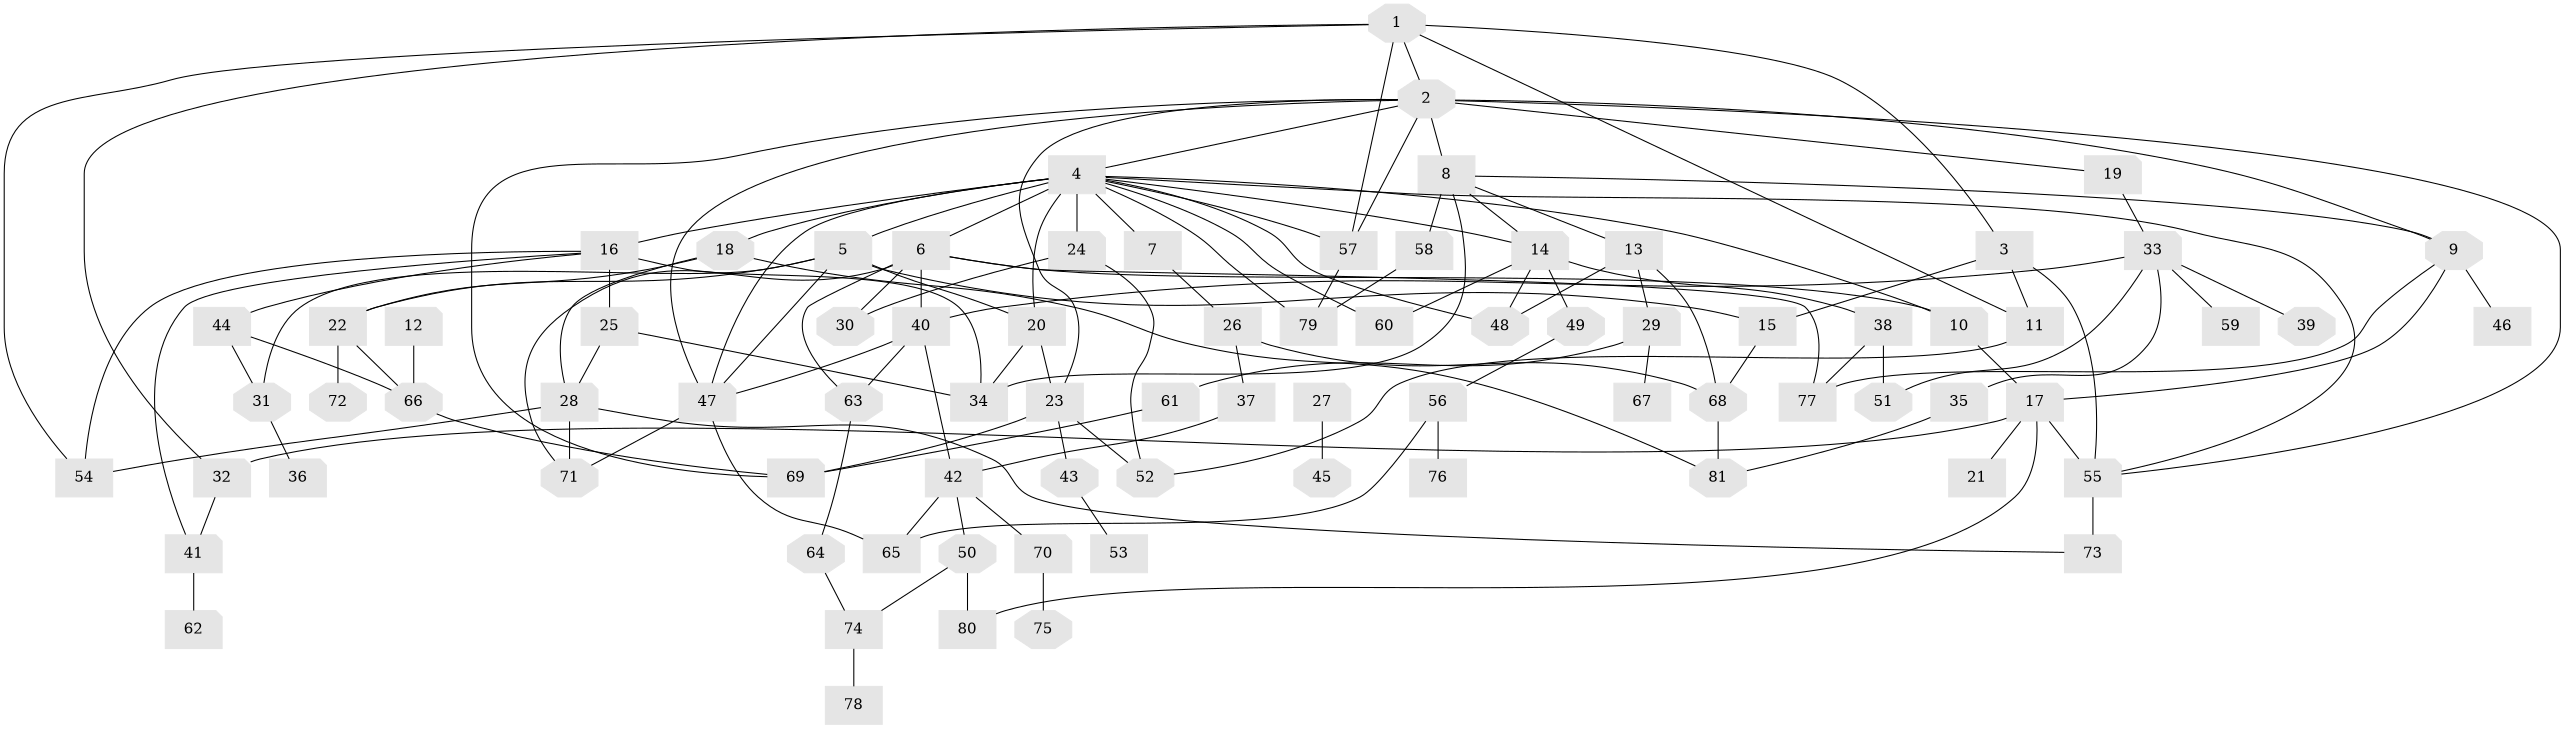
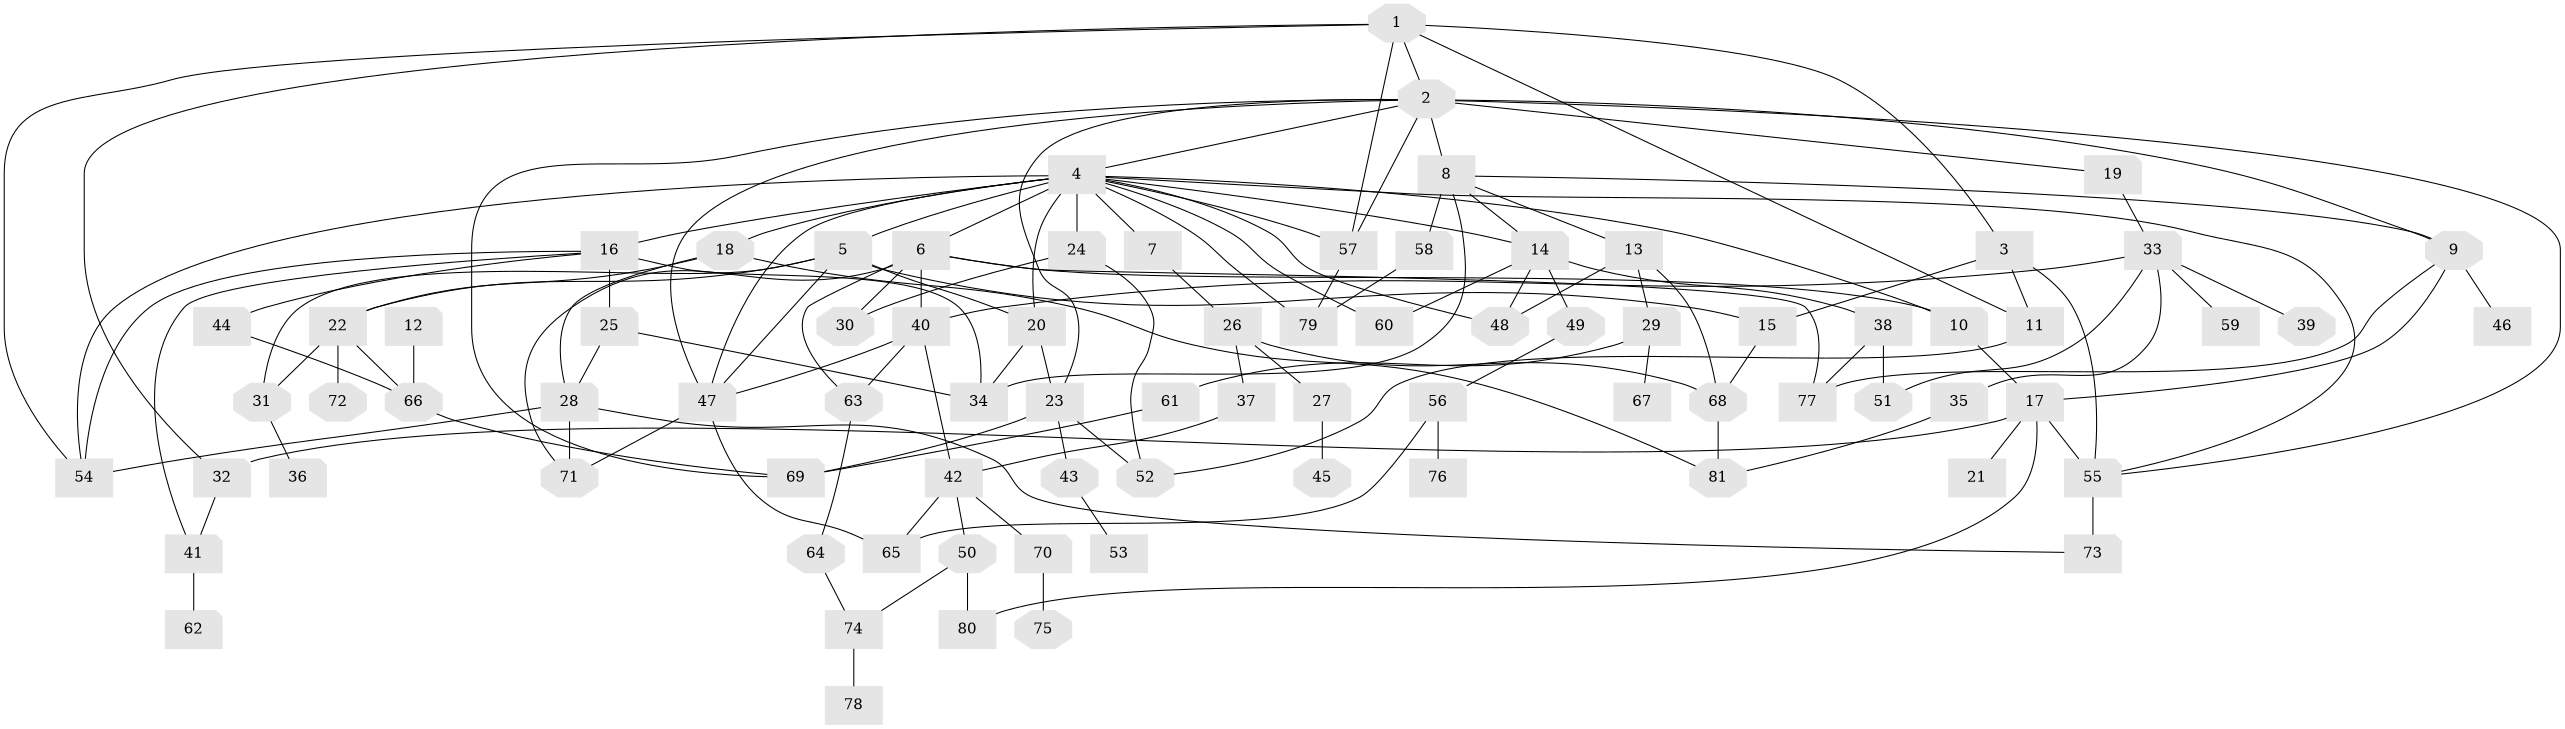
none -> (493, 206)
(242, 364) -> (299, 366)
none -> (1278, 364)
